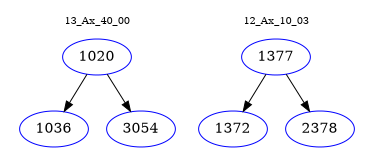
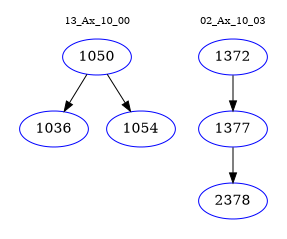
(98, 22) -> (98, 22)
(276, 22) -> (233, 22)
(97, 57) -> (97, 57)
(257, 88) -> (233, 88)
(141, 129) -> (141, 129)
